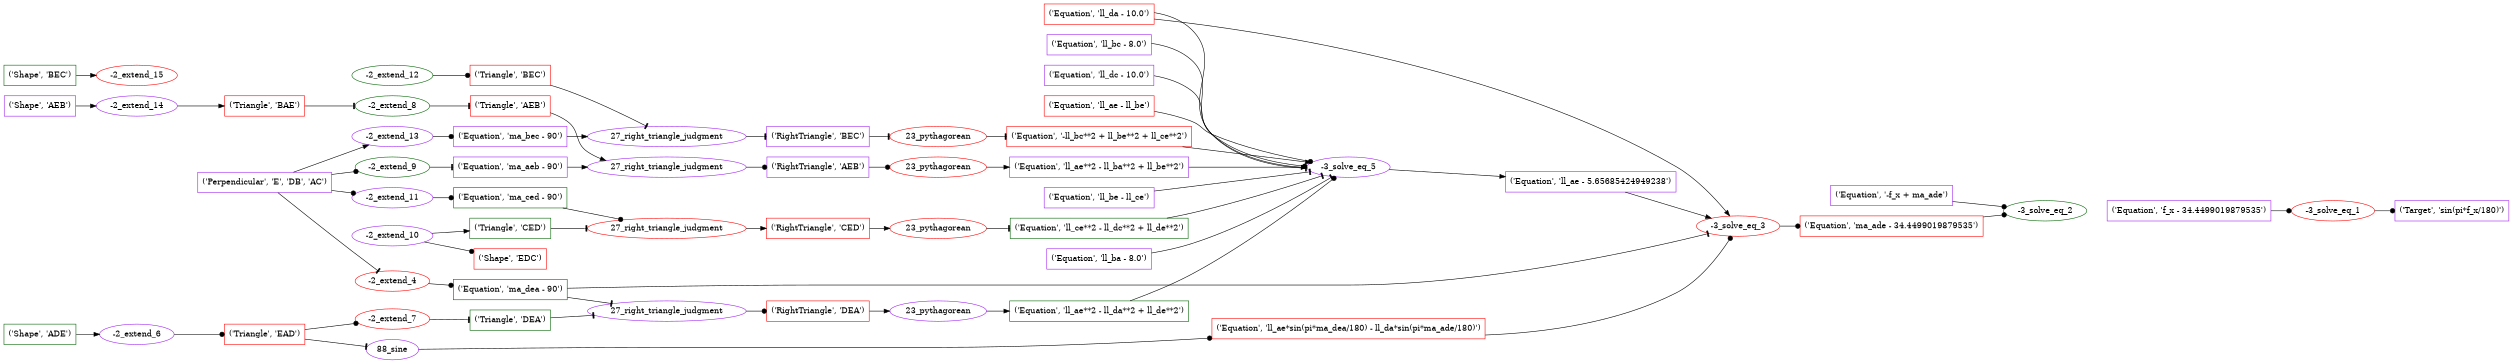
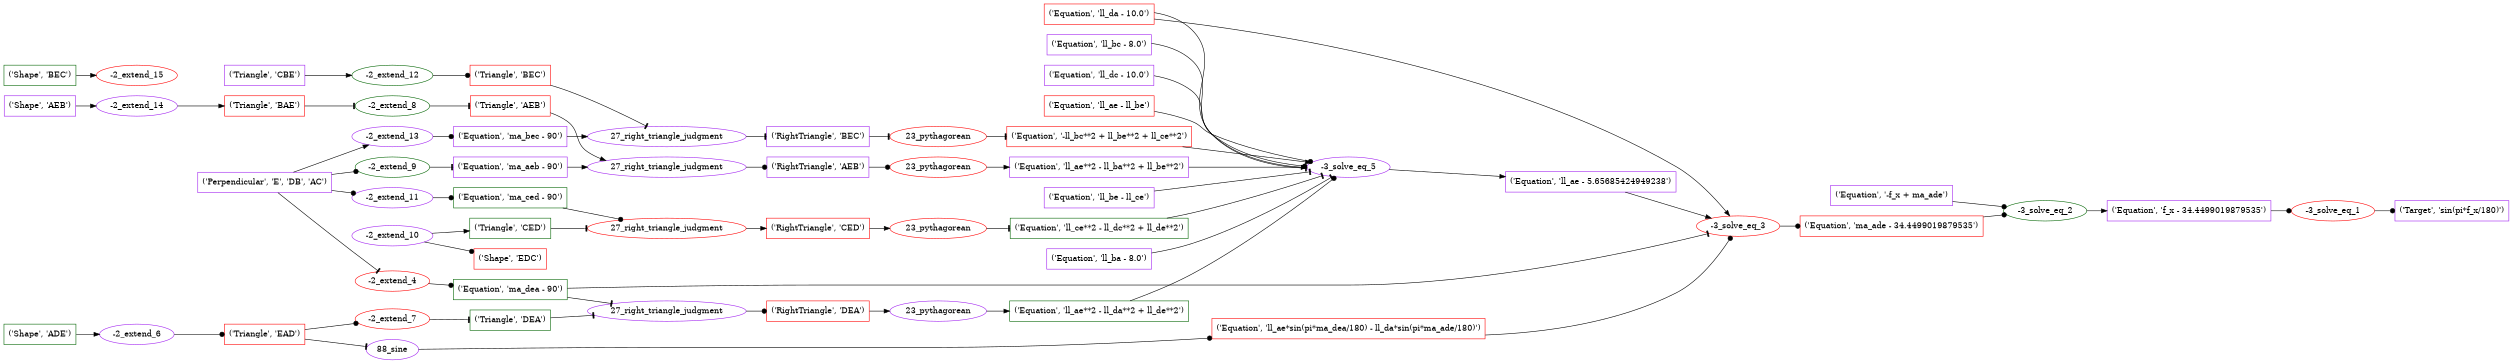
none -> (265, 75)
none -> (2094, 211)
